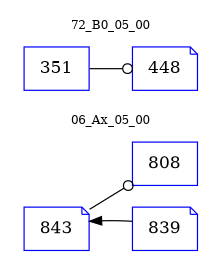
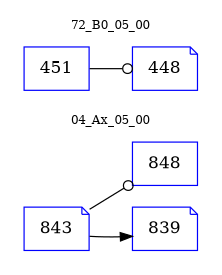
(57, 69) -> (57, 69)
(111, 121) -> (111, 121)
(165, 164) -> (165, 164)
(117, 221) -> (105, 237)
